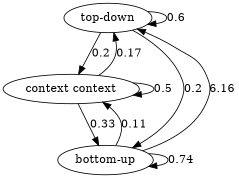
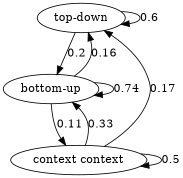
(92, 50) -> none
(222, 89) -> (104, 53)
